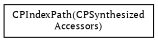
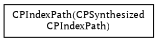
(79, 21) -> (79, 21)
